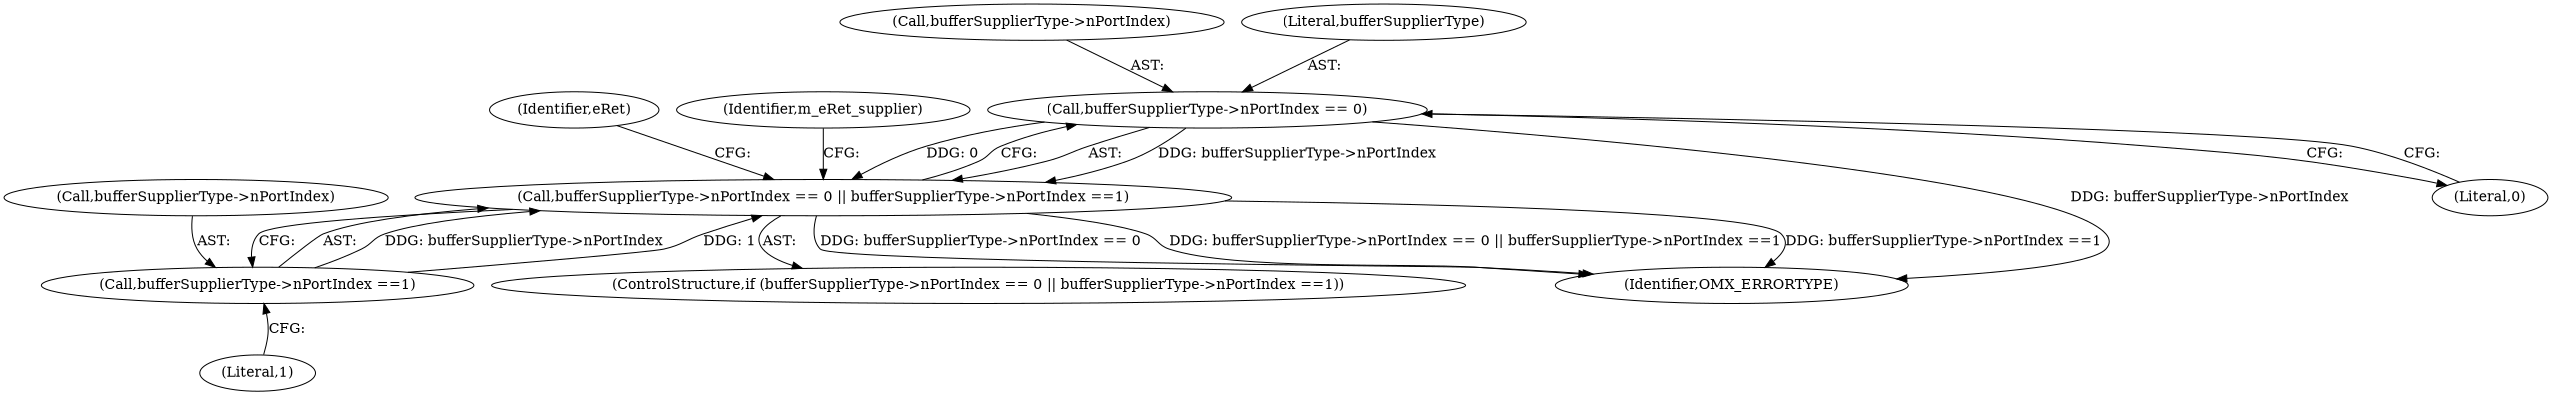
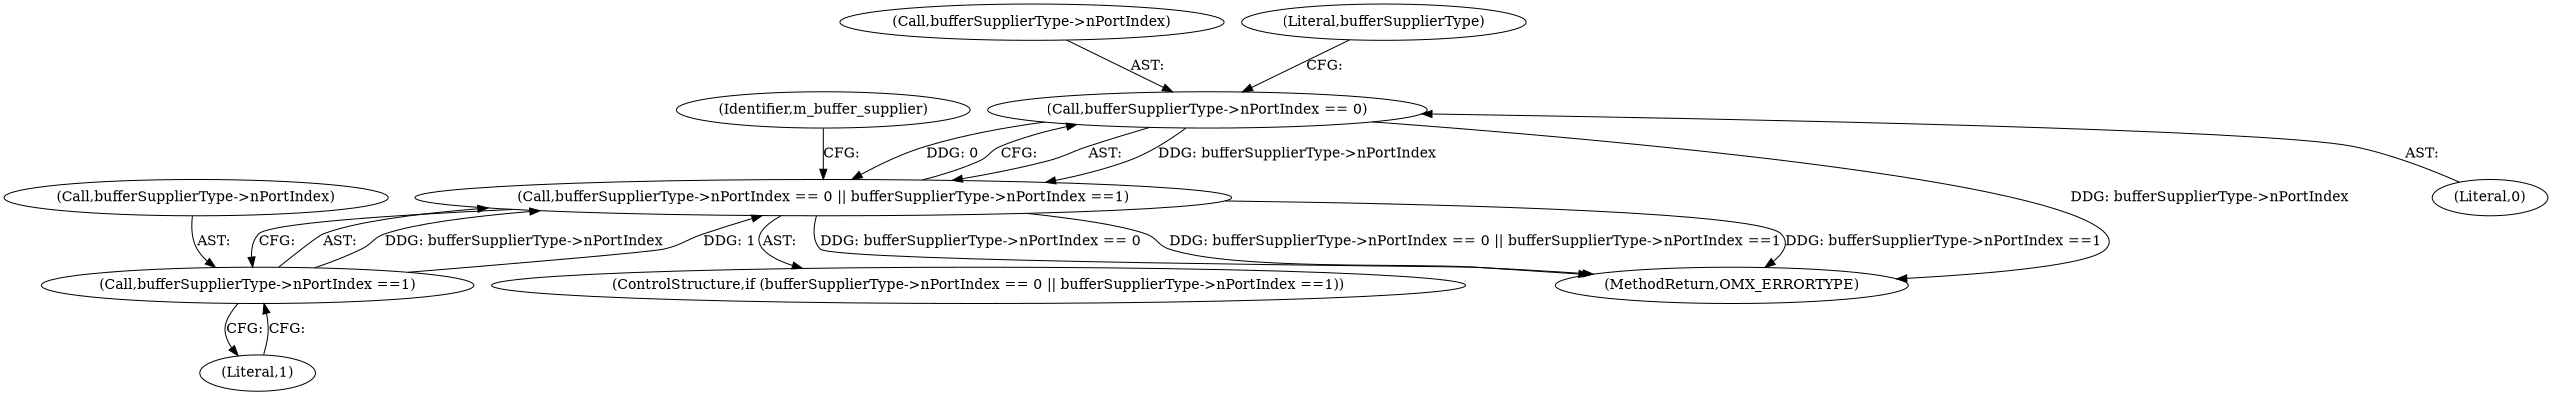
(1327, 66) -> (1327, 66)
(574, 110) -> none
(823, 110) -> (823, 110)
(1931, 132) -> none
(2425, 154) -> (2425, 154)
(1732, 285) -> (1732, 285)
none -> (225, 325)
